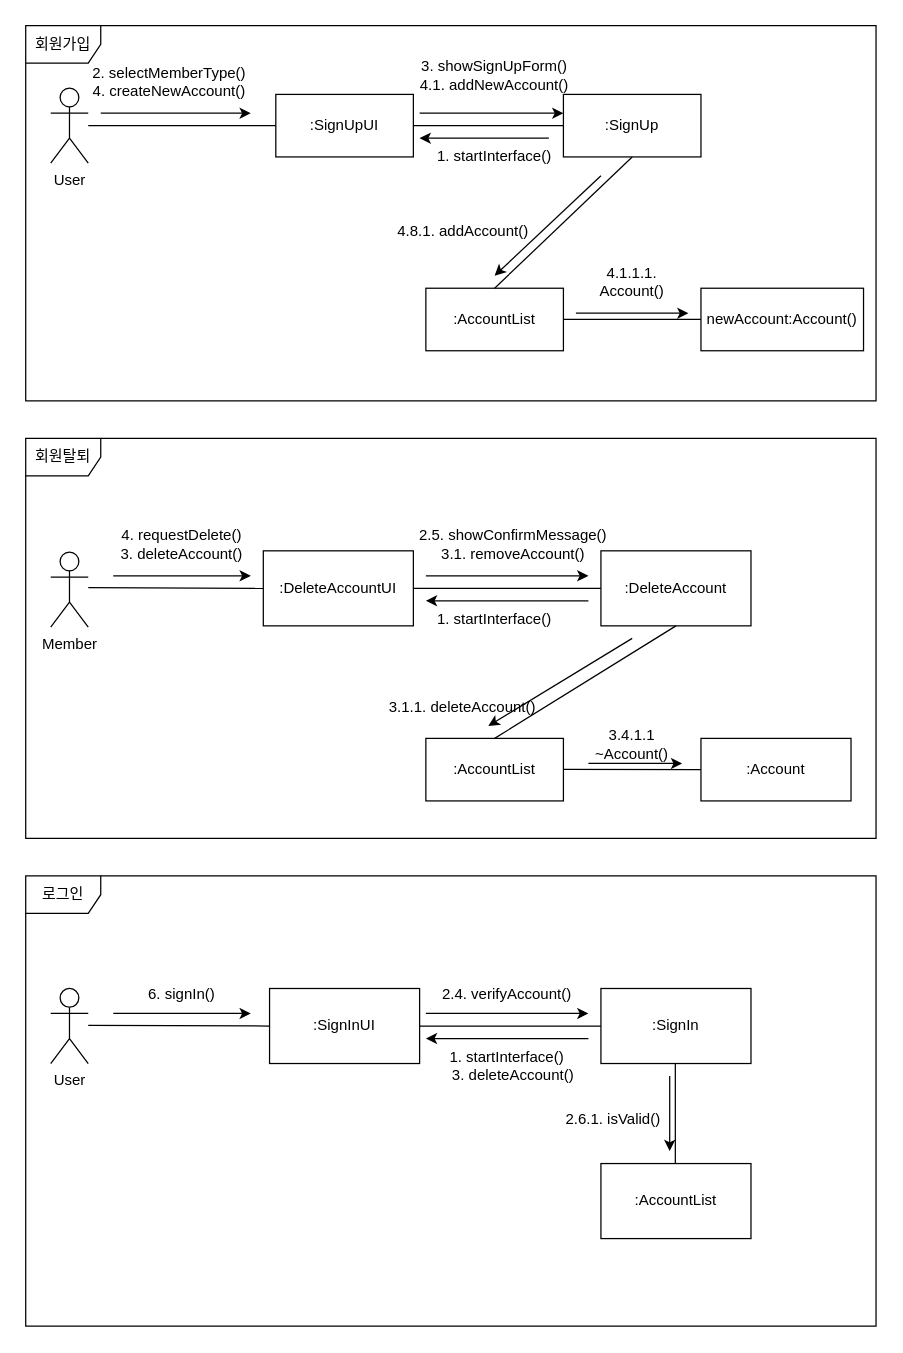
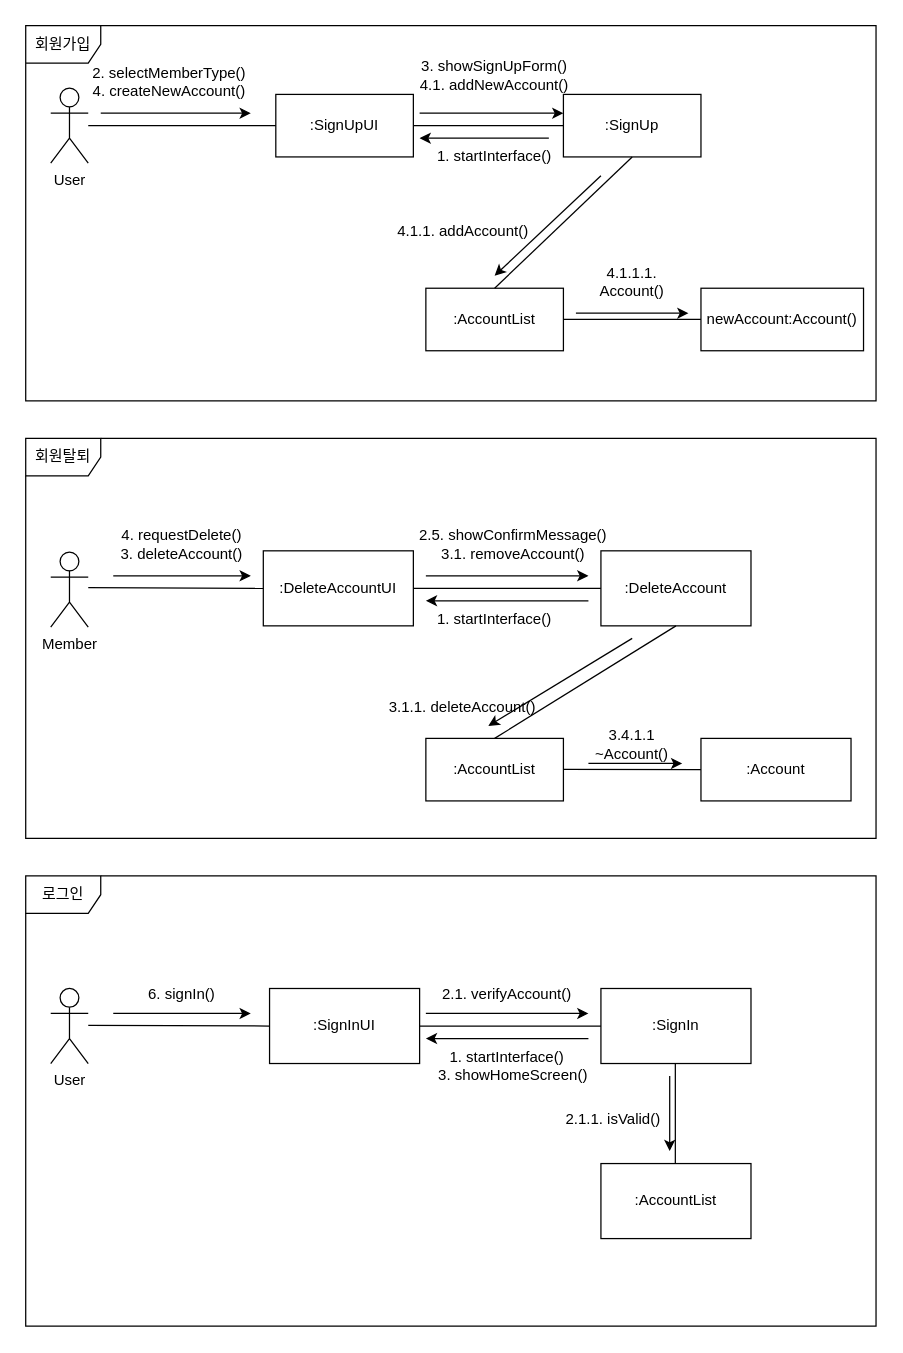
(463, 232) -> (463, 232)
(507, 994) -> (507, 994)
(513, 1076) -> (513, 1076)
(613, 1119) -> (613, 1119)
